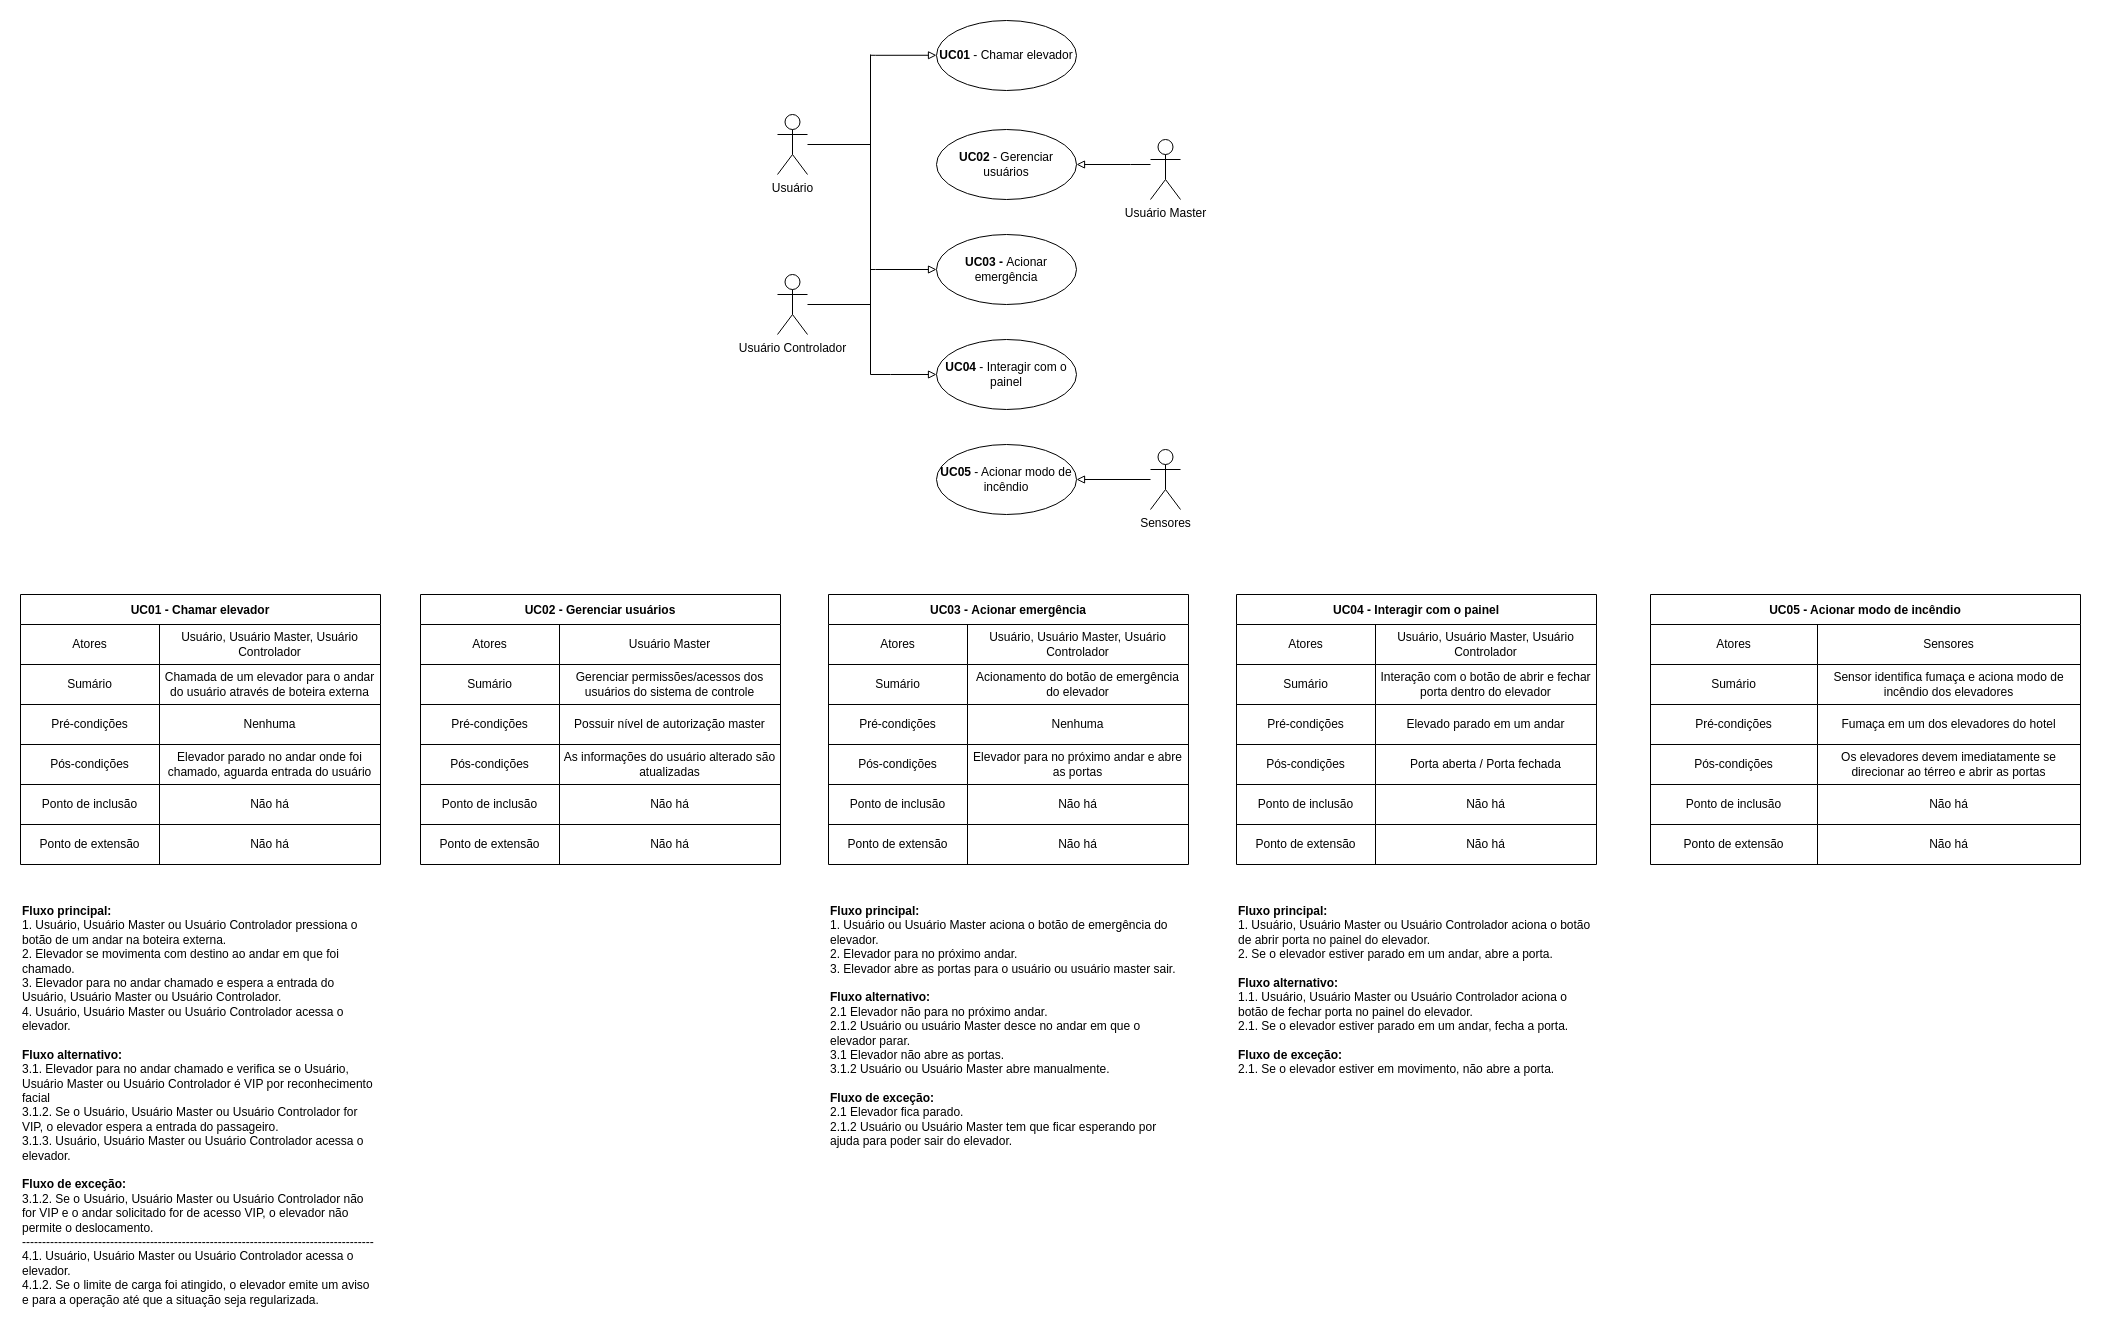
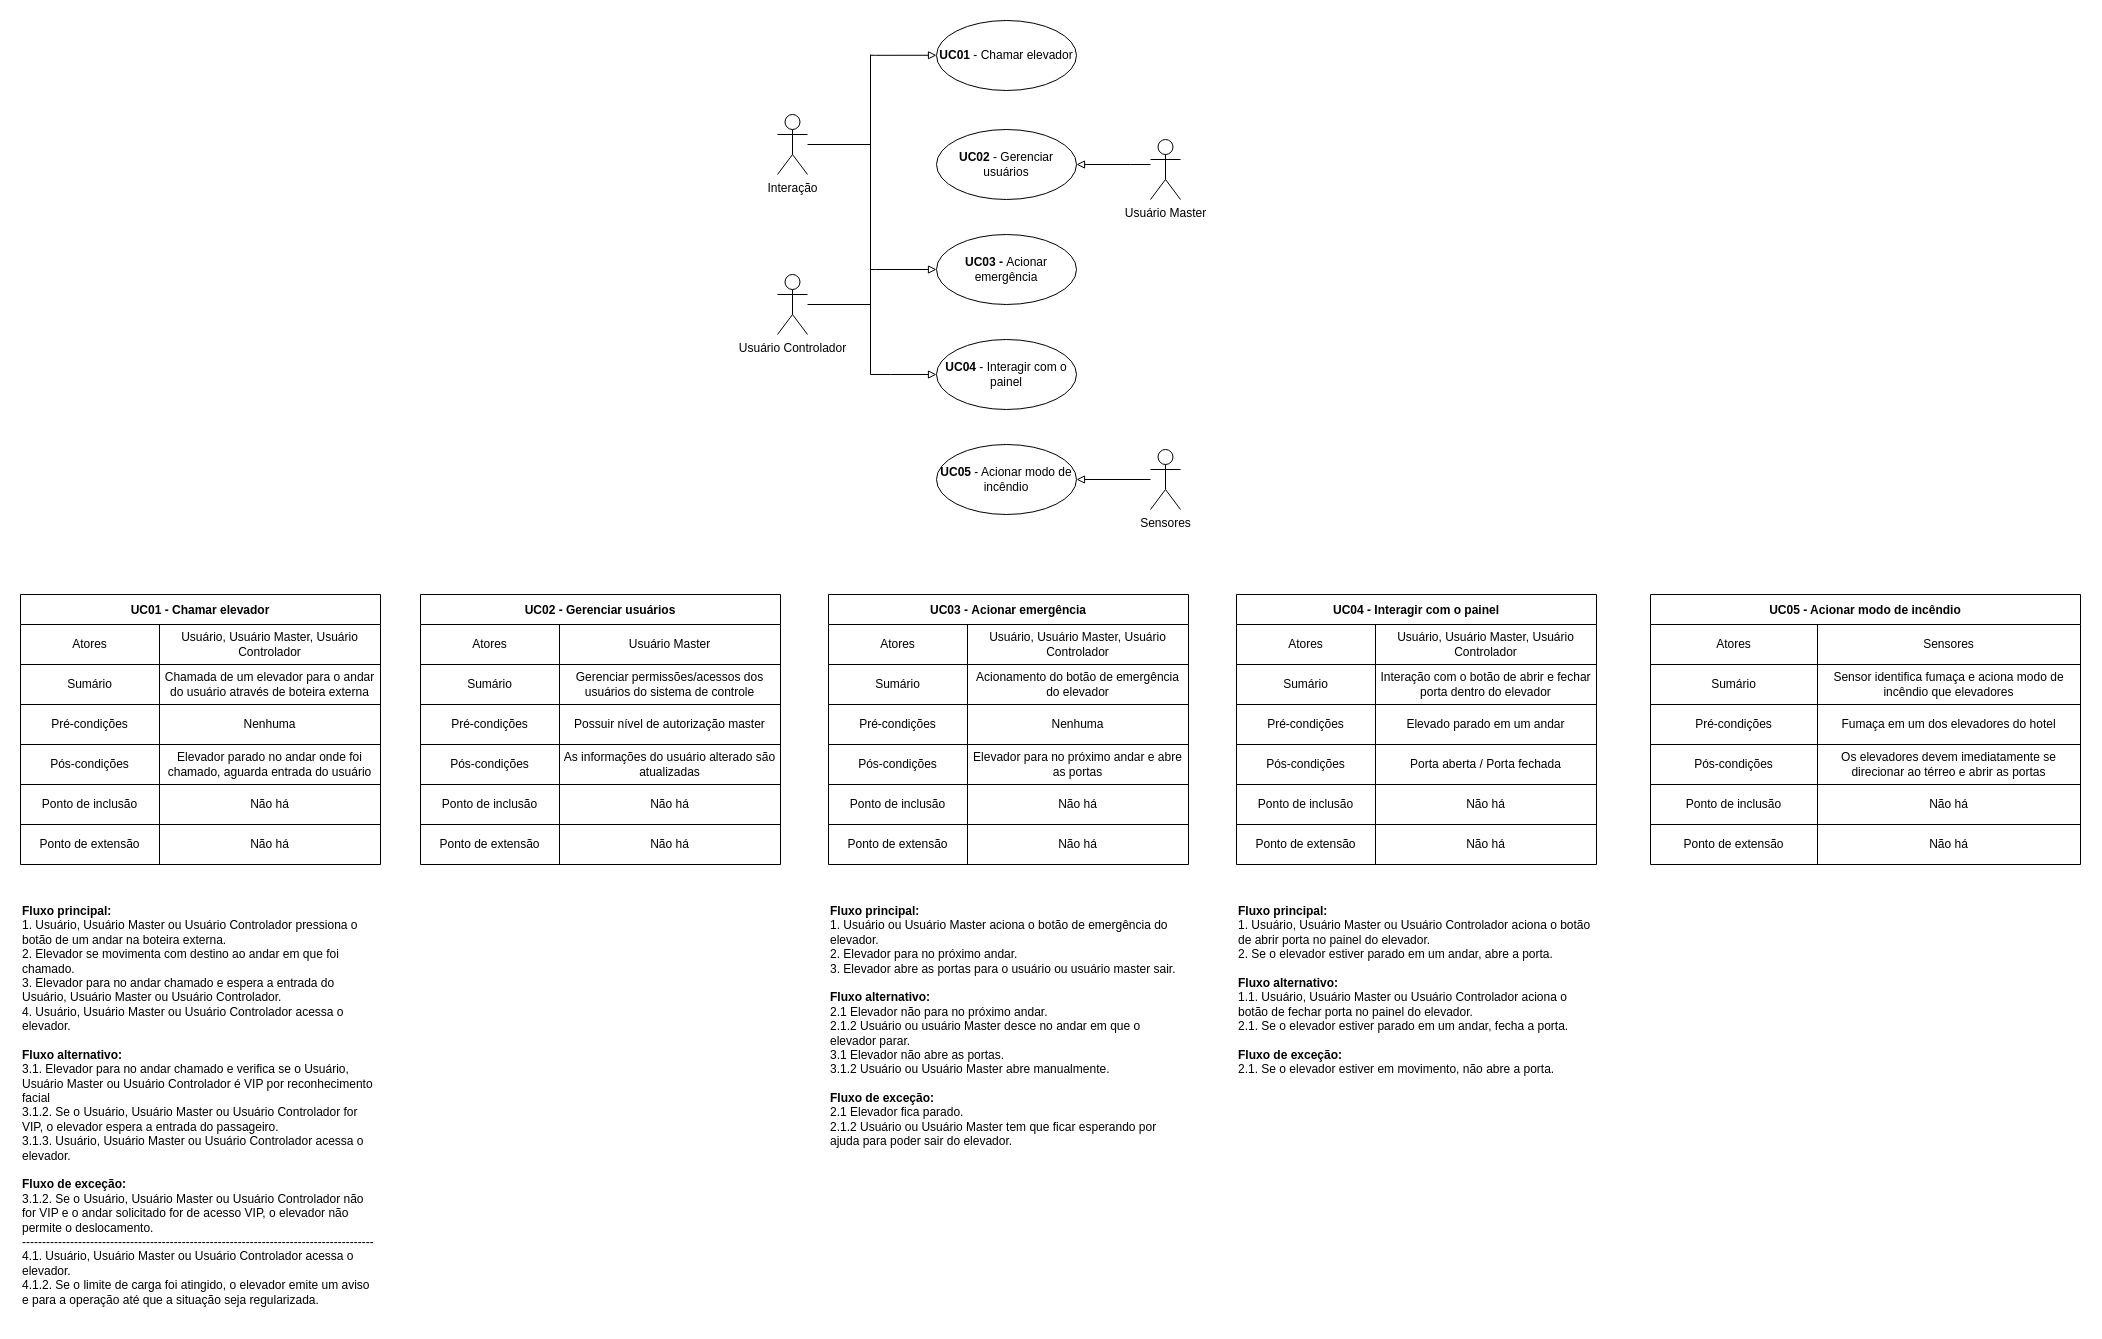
(793, 189) -> (793, 189)
(1949, 685) -> (1949, 685)
